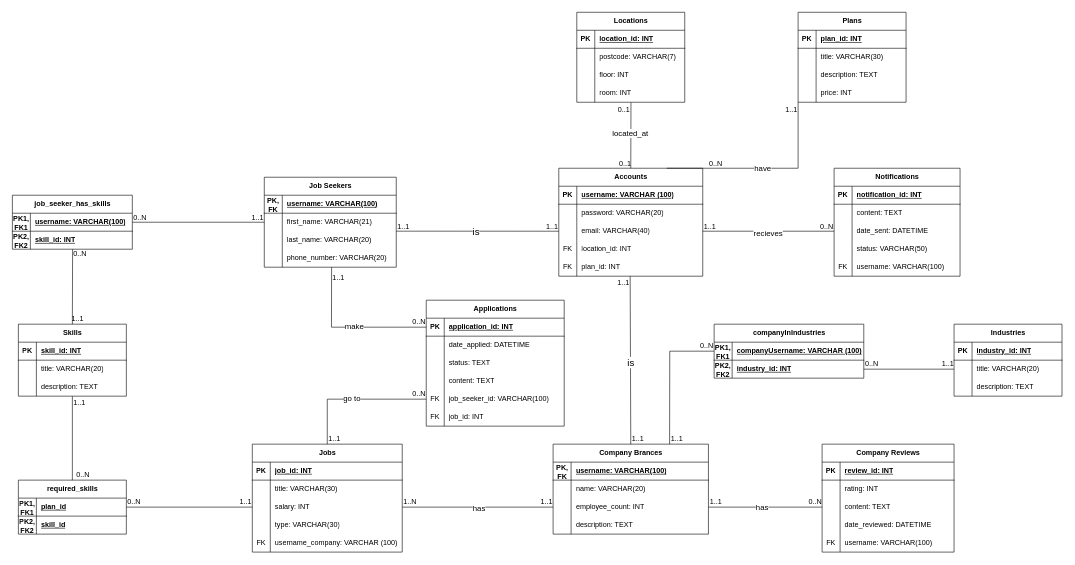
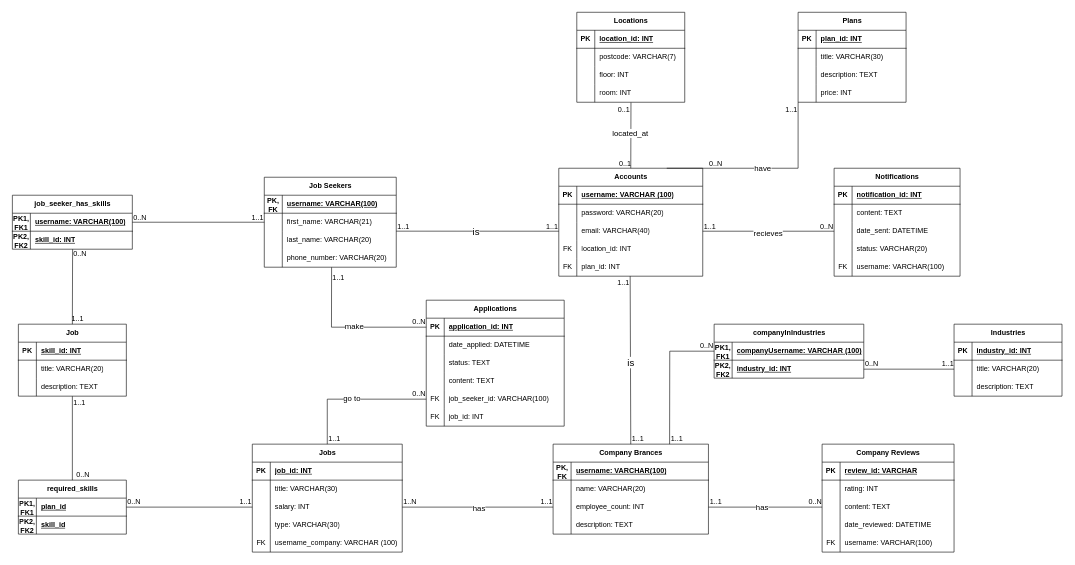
(894, 249) -> (894, 249)
(73, 333) -> (73, 333)
(870, 471) -> (878, 471)
